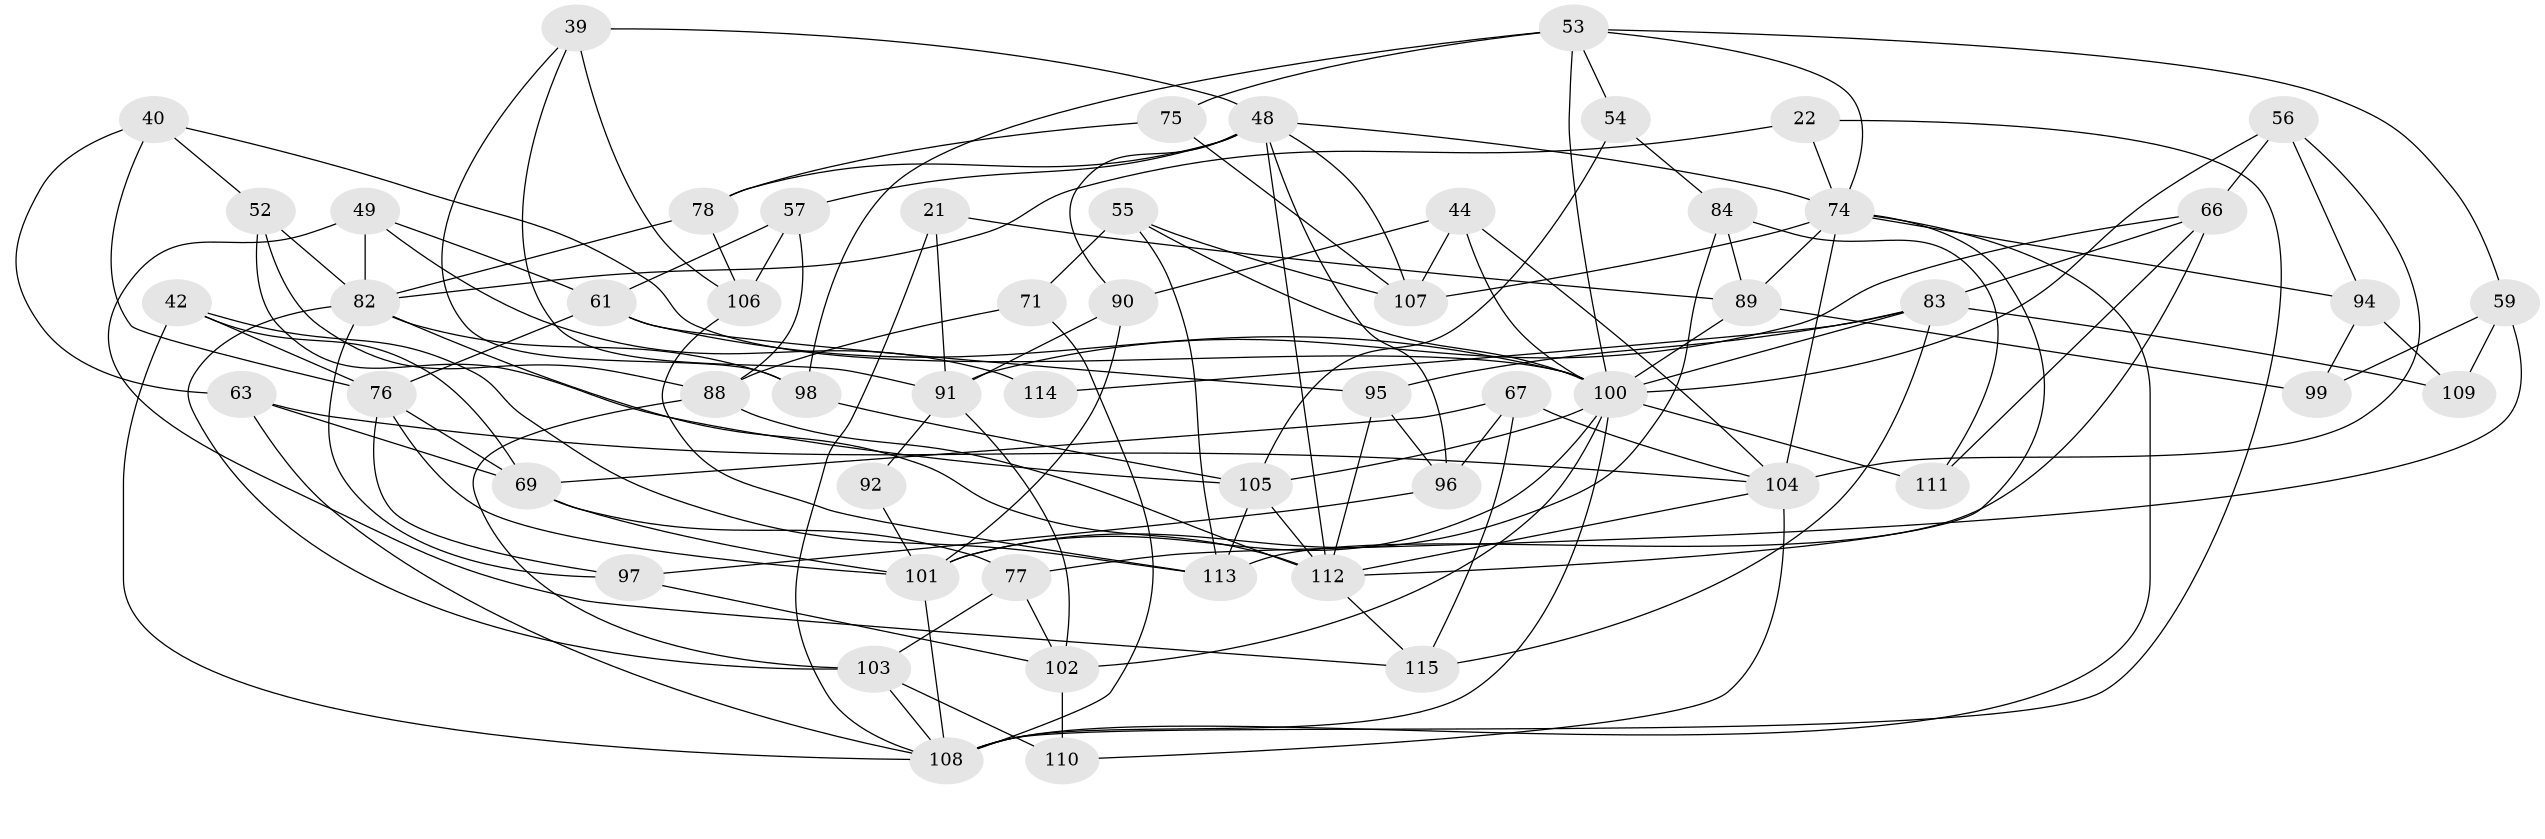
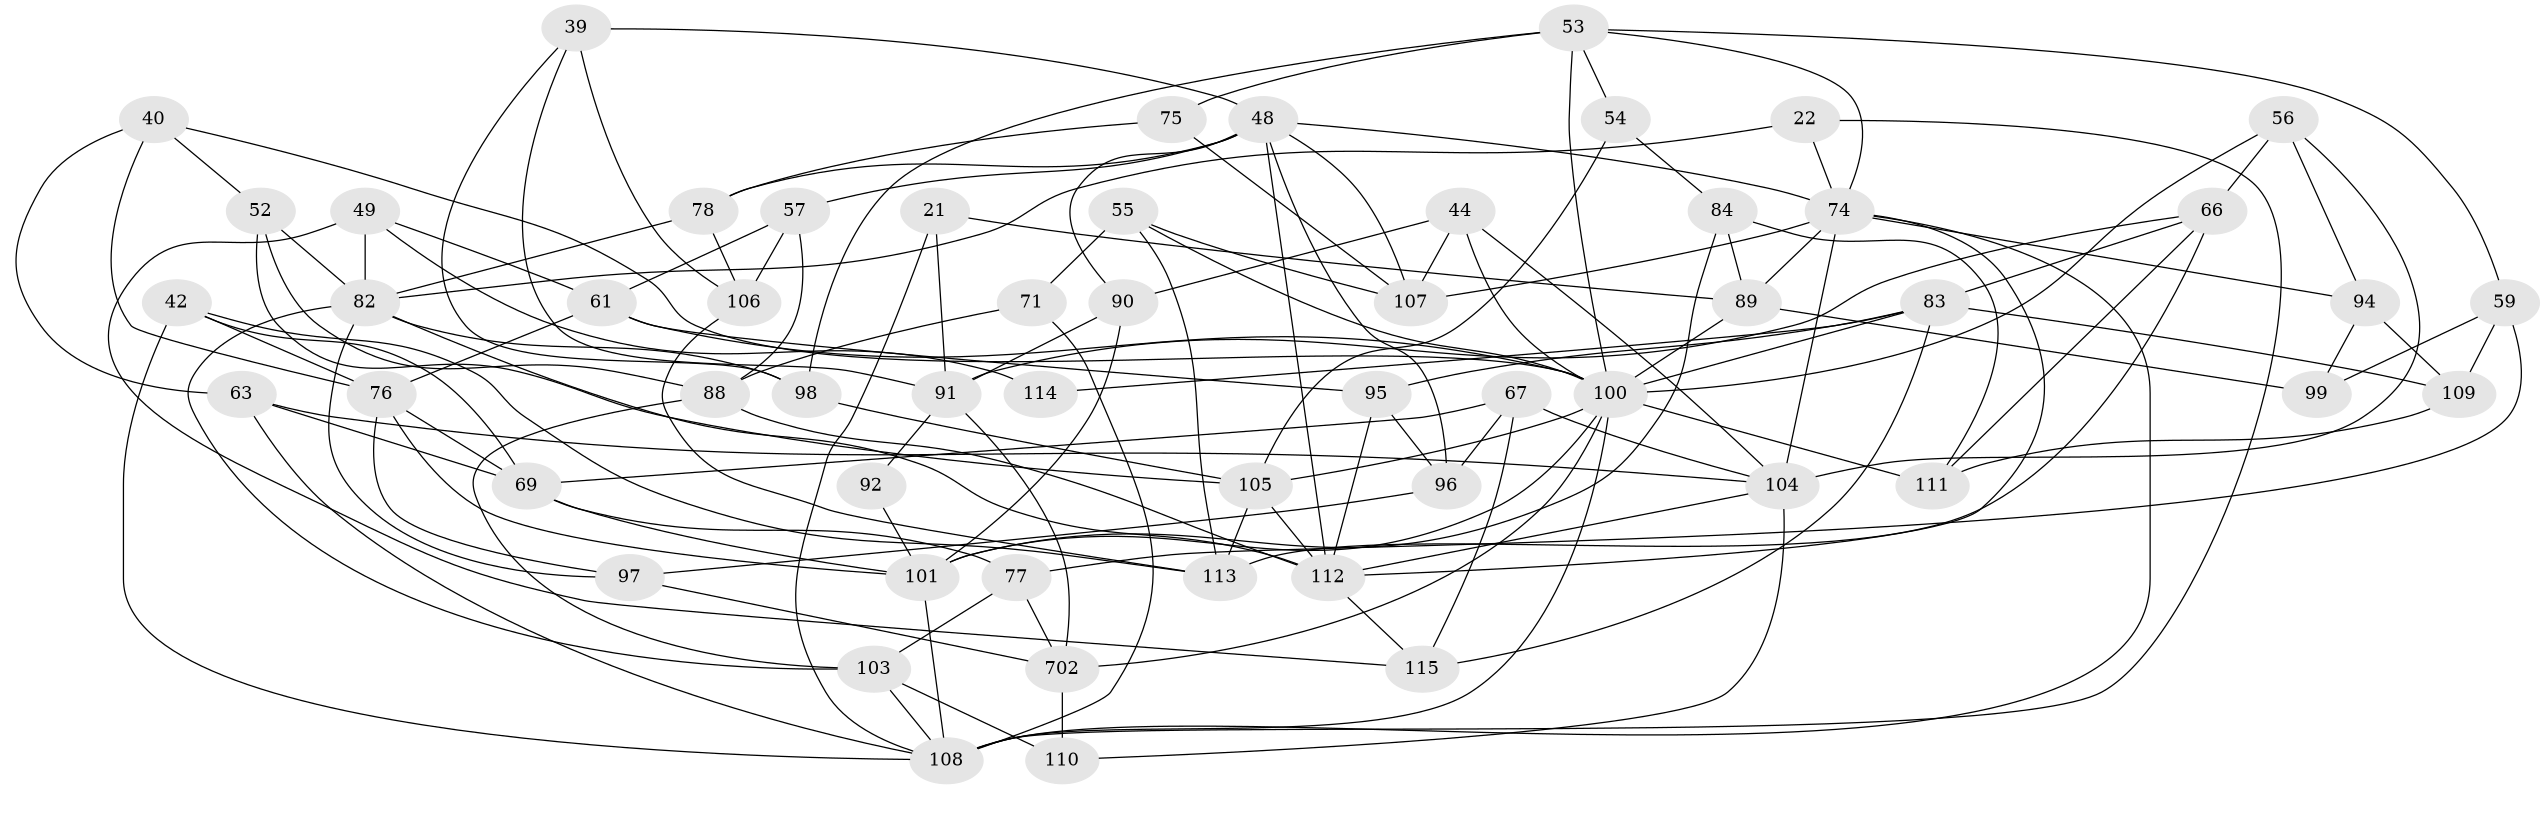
none -> (2196, 440)
(1062, 669) -> (1062, 669)
